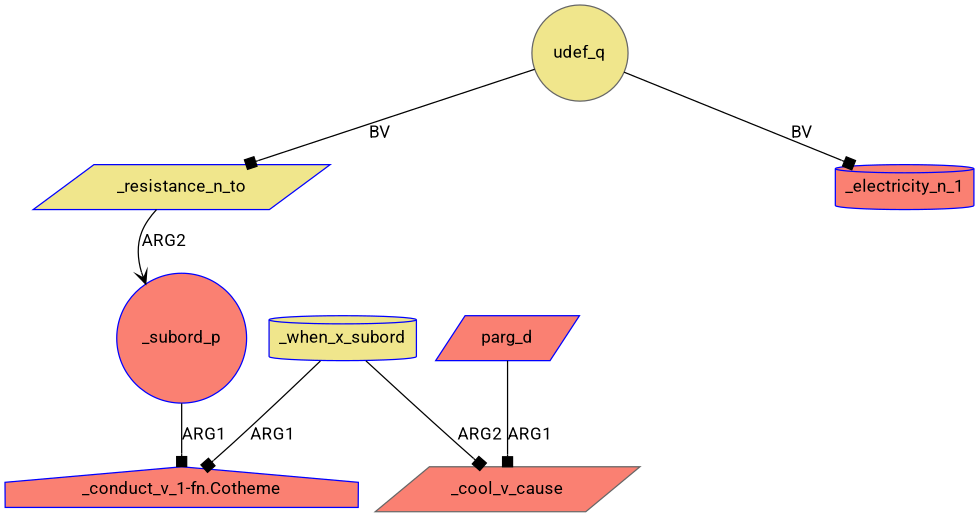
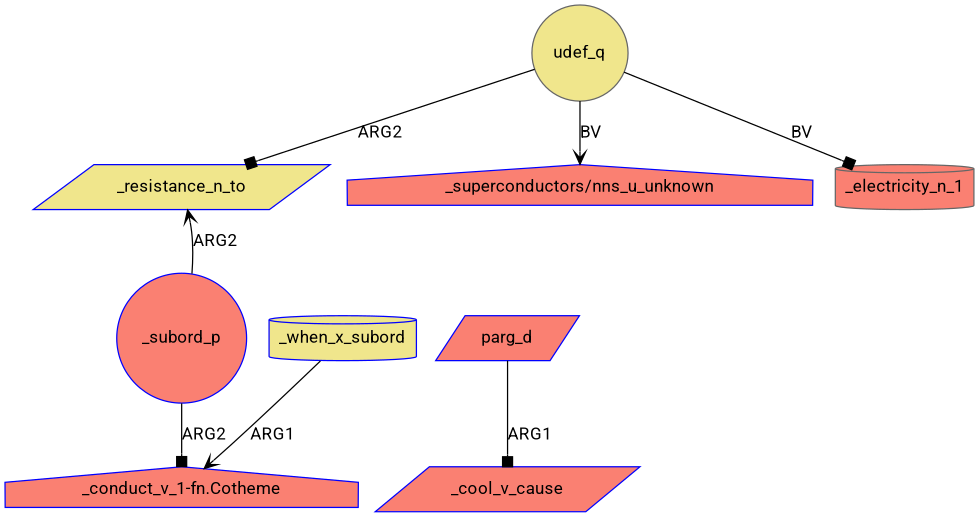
(380, 133) -> (380, 133)
none -> (580, 187)
(905, 187) -> (905, 187)
(140, 239) -> (193, 248)
(420, 410) -> none
(268, 411) -> (268, 411)
(204, 435) -> (204, 435)
(508, 489) -> (508, 489)
